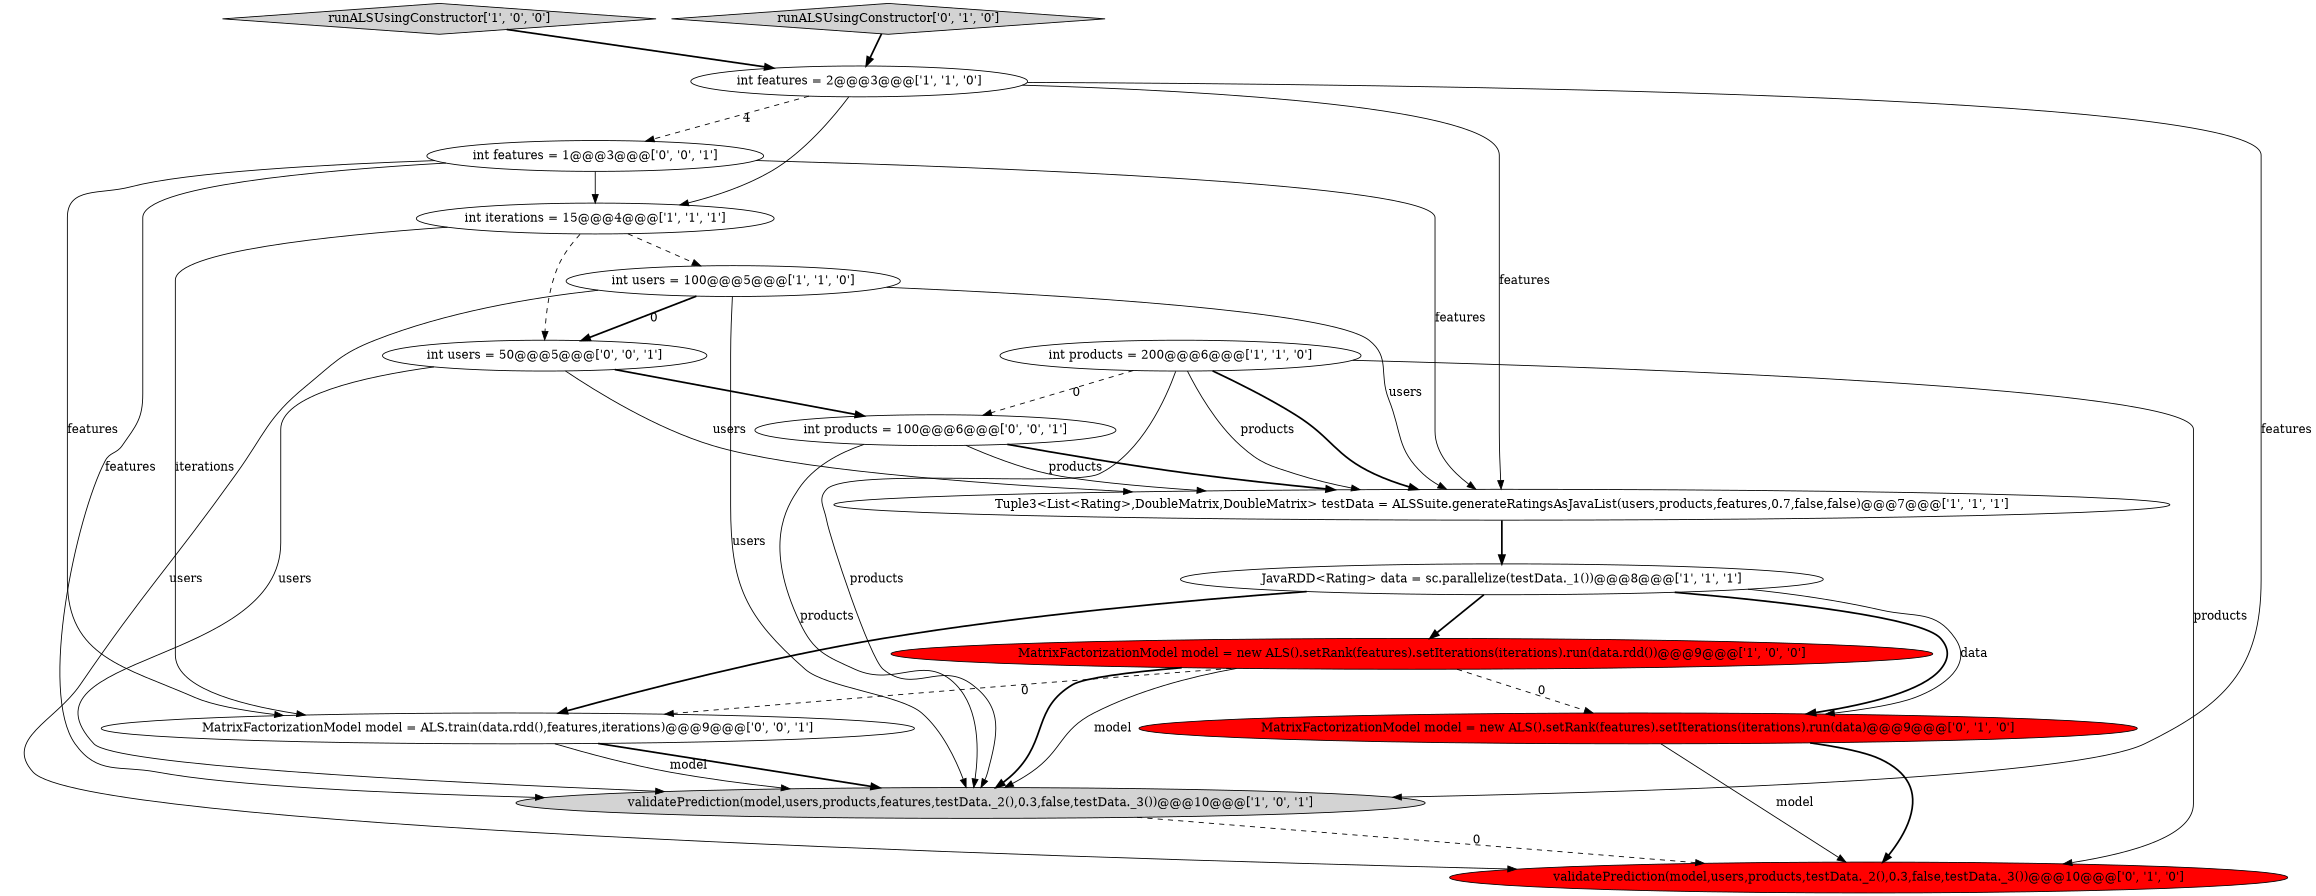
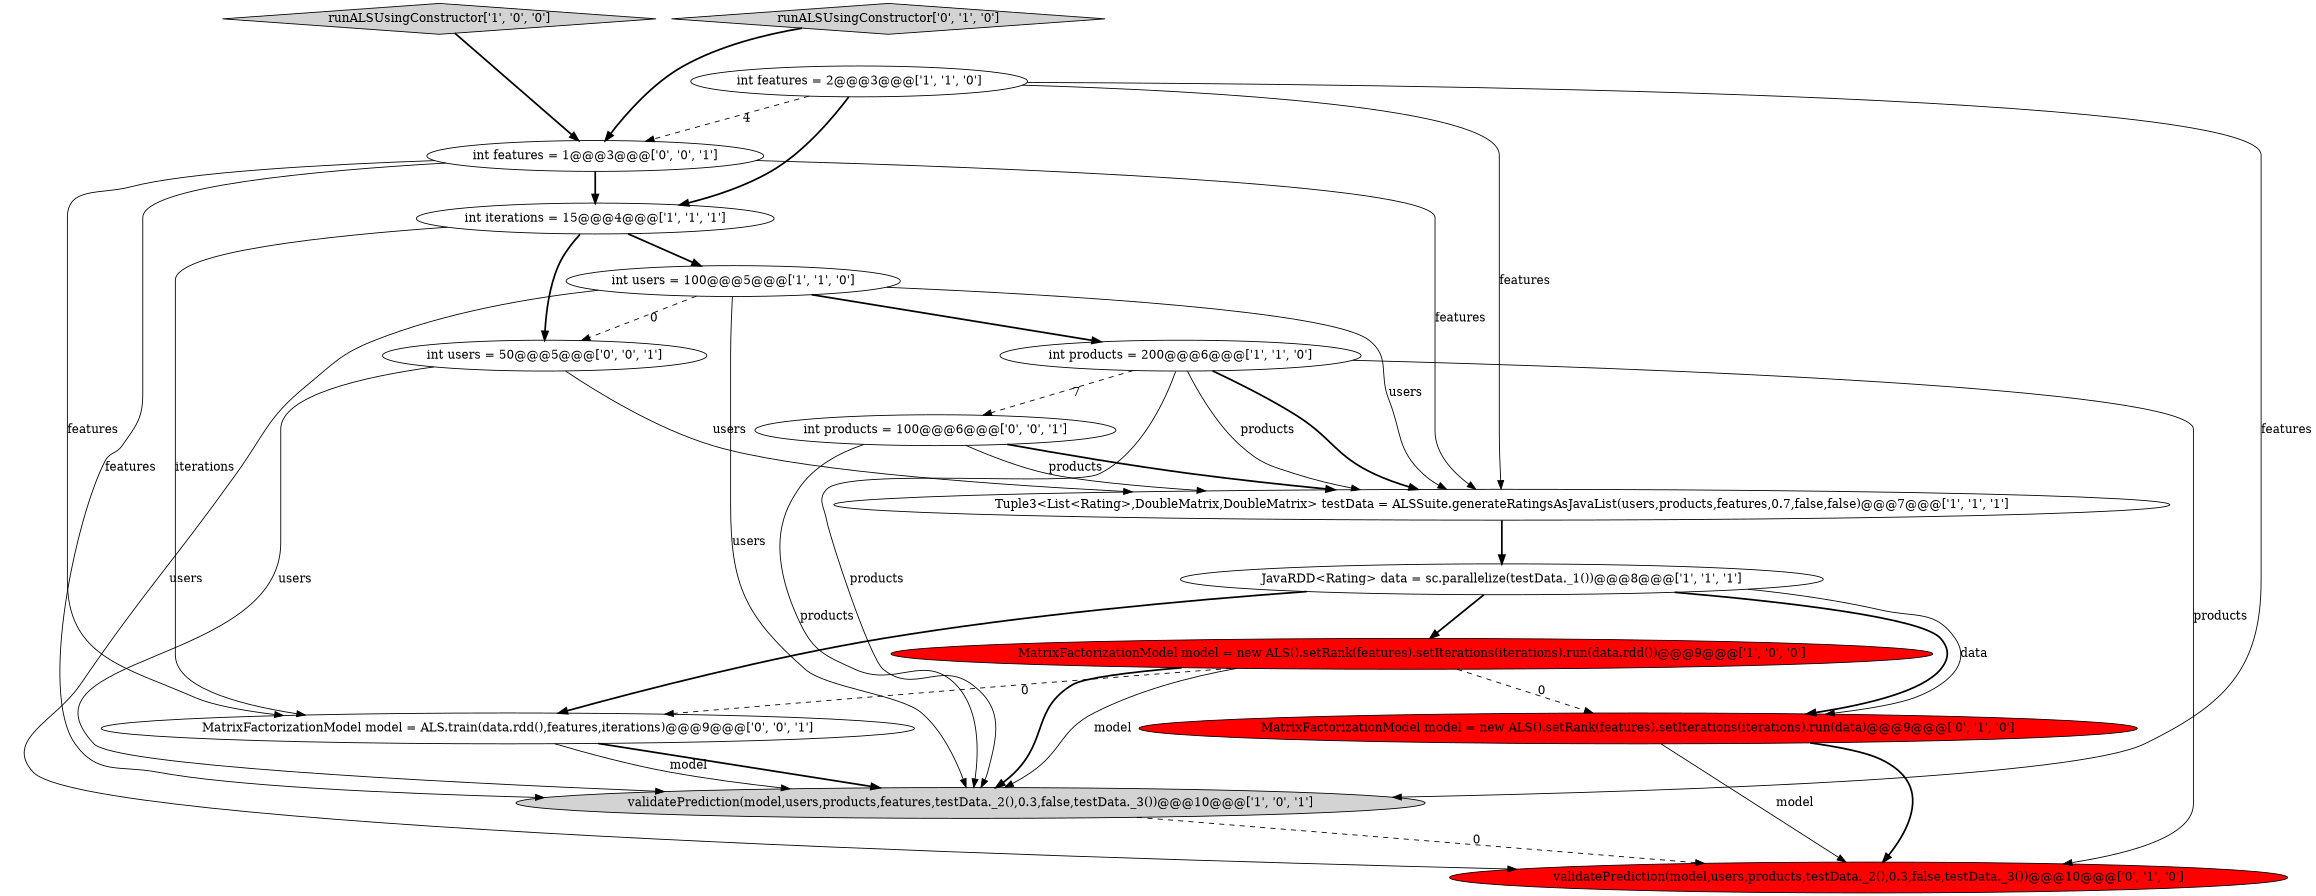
(876, 46) -> (695, 60)
(636, 48) -> (513, 84)
(775, 169) -> (775, 169)
(595, 183) -> (595, 183)
(660, 248) -> (660, 248)
(553, 279) -> (553, 279)
(643, 317) -> (643, 317)
none -> (952, 318)
(741, 393) -> none
(1077, 393) -> (1077, 393)
